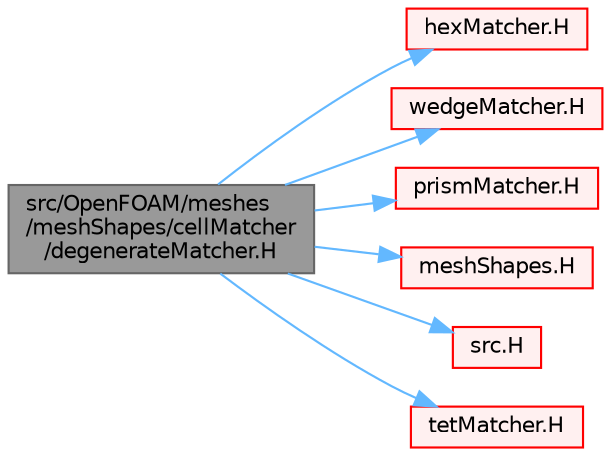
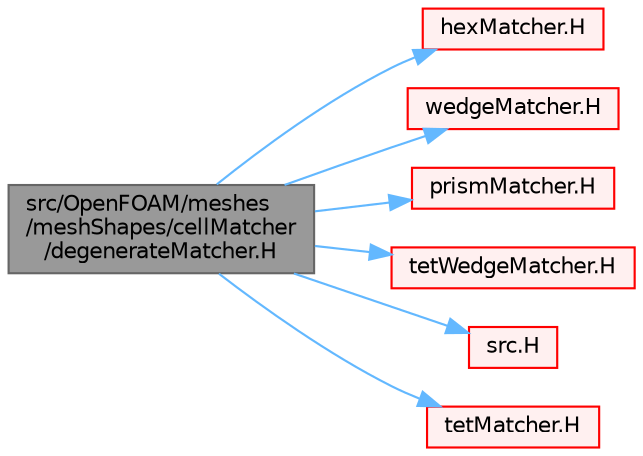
(497, 268) -> (513, 268)
